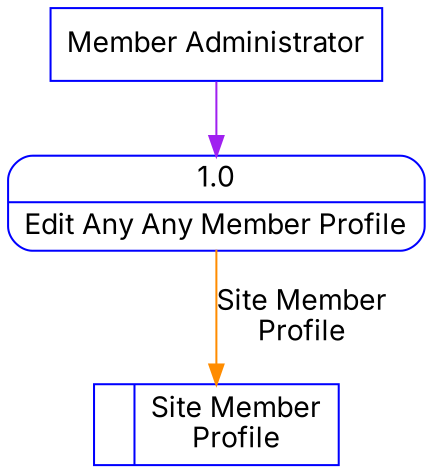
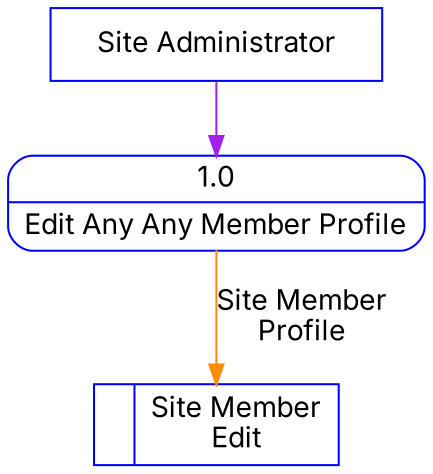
(216, 44) -> (216, 44)
(237, 439) -> (237, 439)
